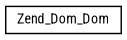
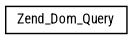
(63, 20) -> (66, 20)
